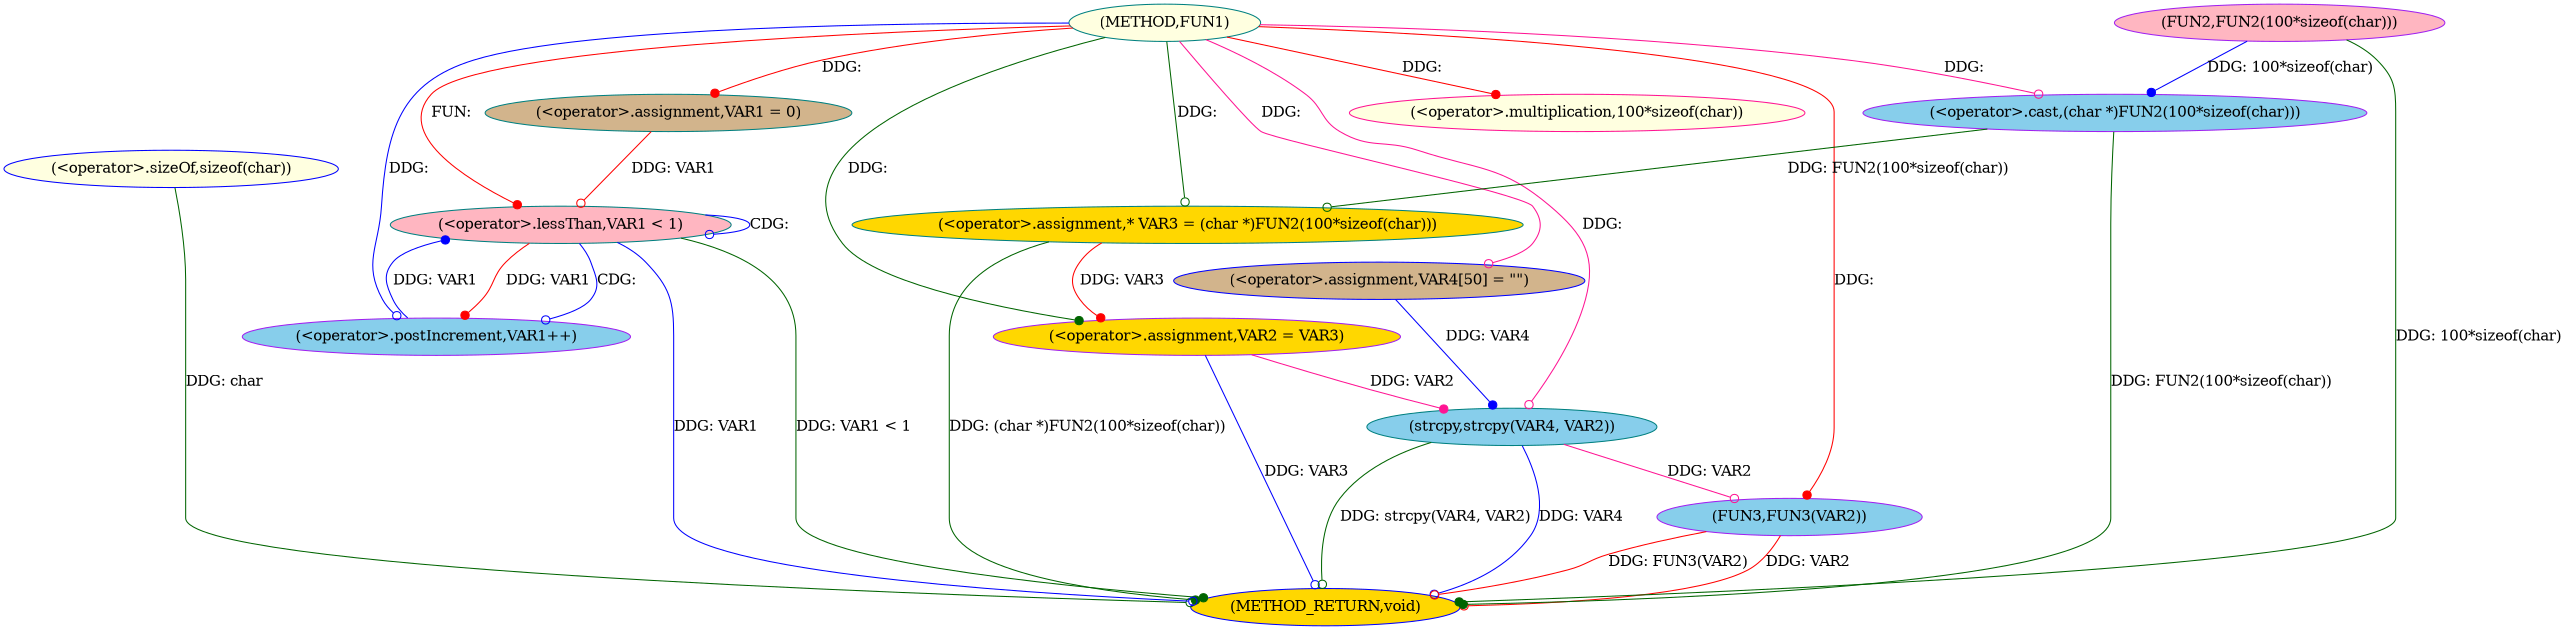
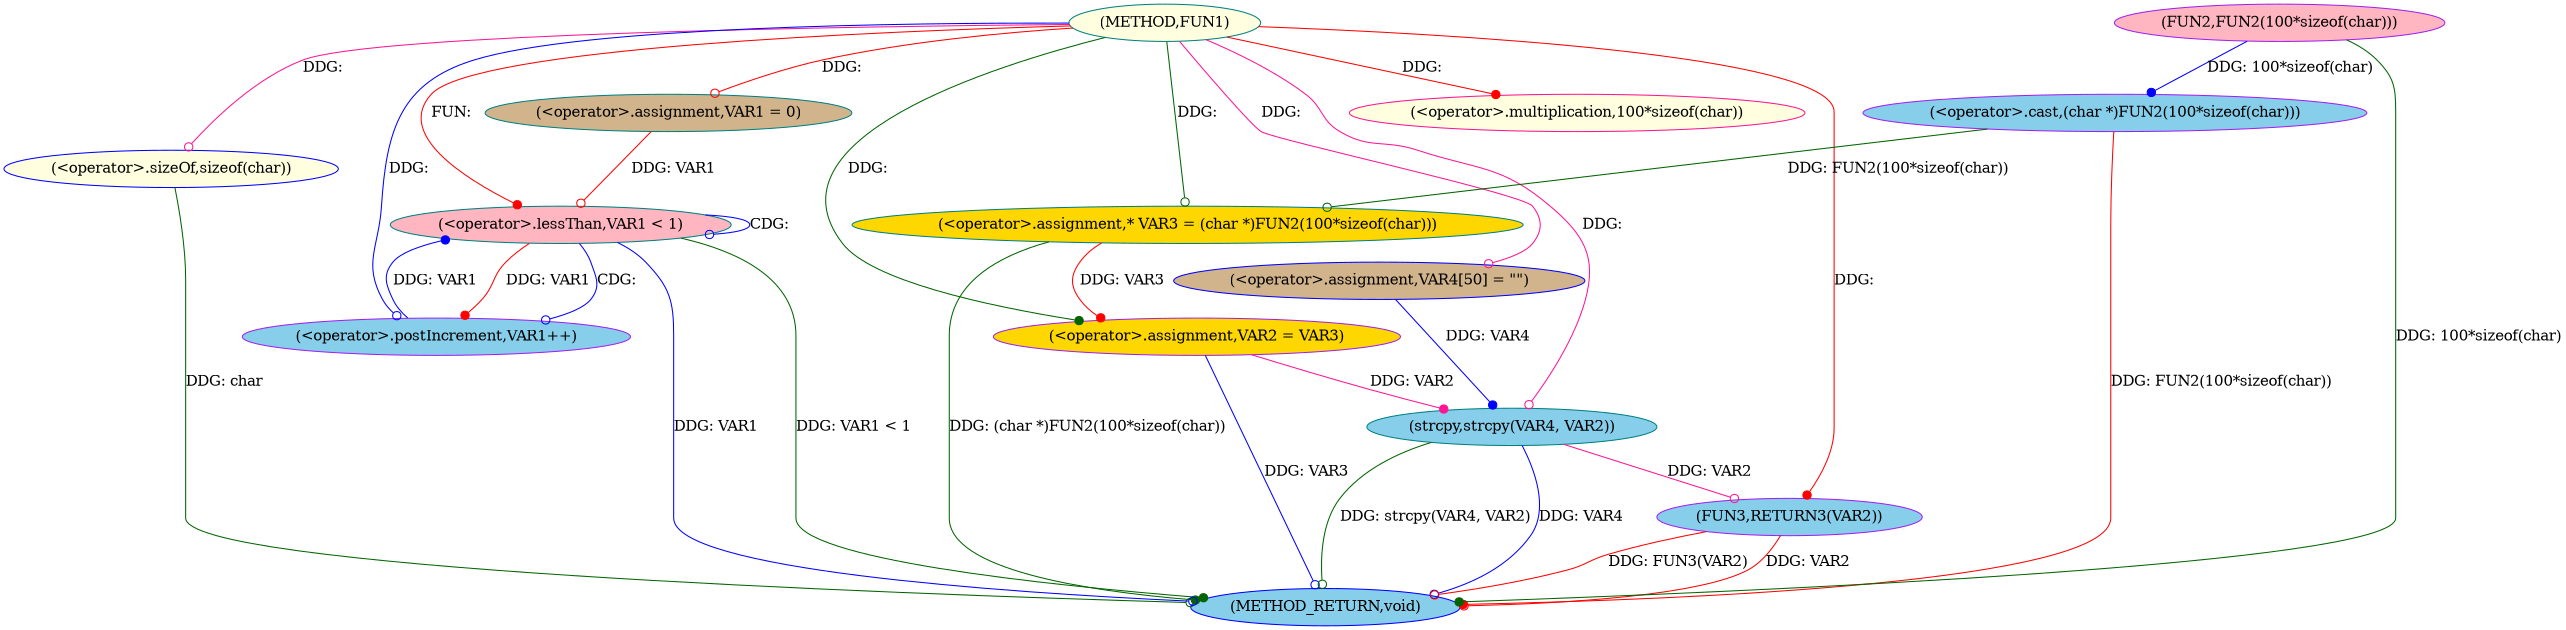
(1649, 41) -> (570, 36)
(894, 47) -> (894, 47)
(1790, 517) -> (1790, 517)
(1988, 568) -> (1988, 568)
(1325, 607) -> (1325, 607)
